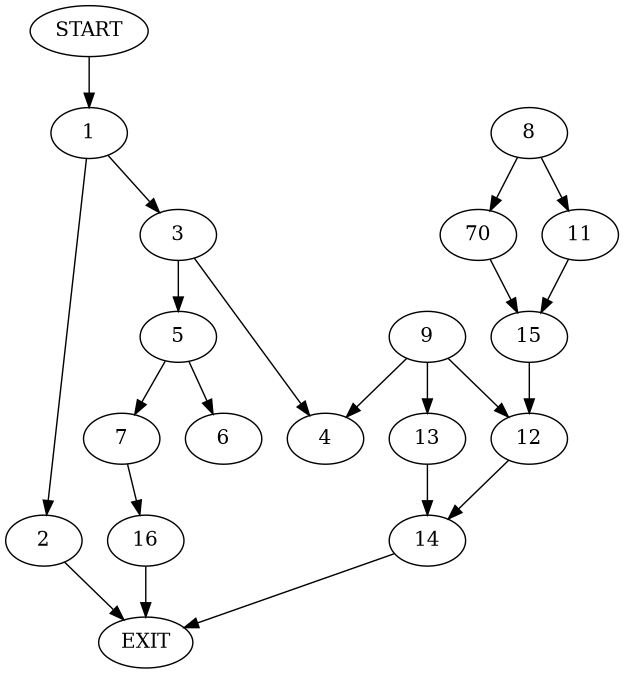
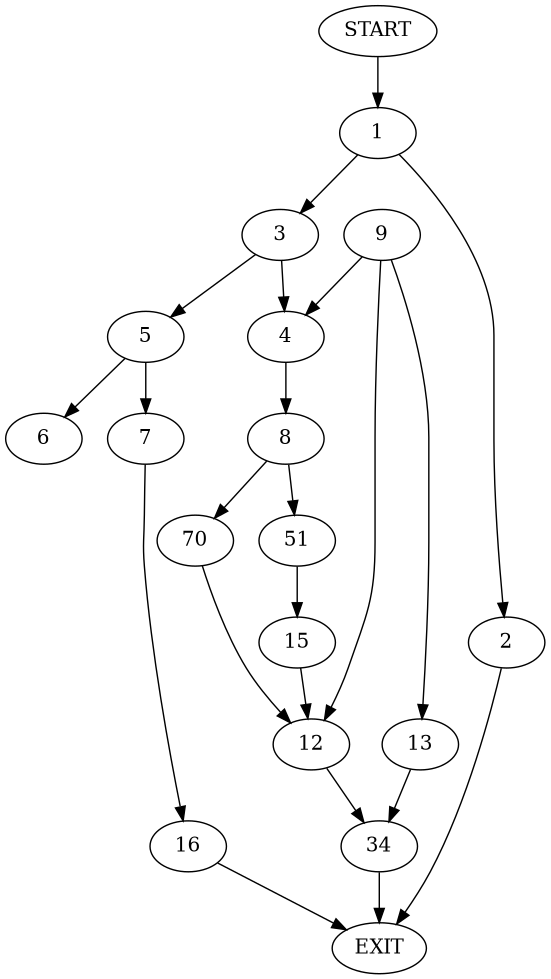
(580, 235) -> (297, 541)
(501, 280) -> (233, 644)
none -> (286, 381)
(427, 541) -> (379, 846)
